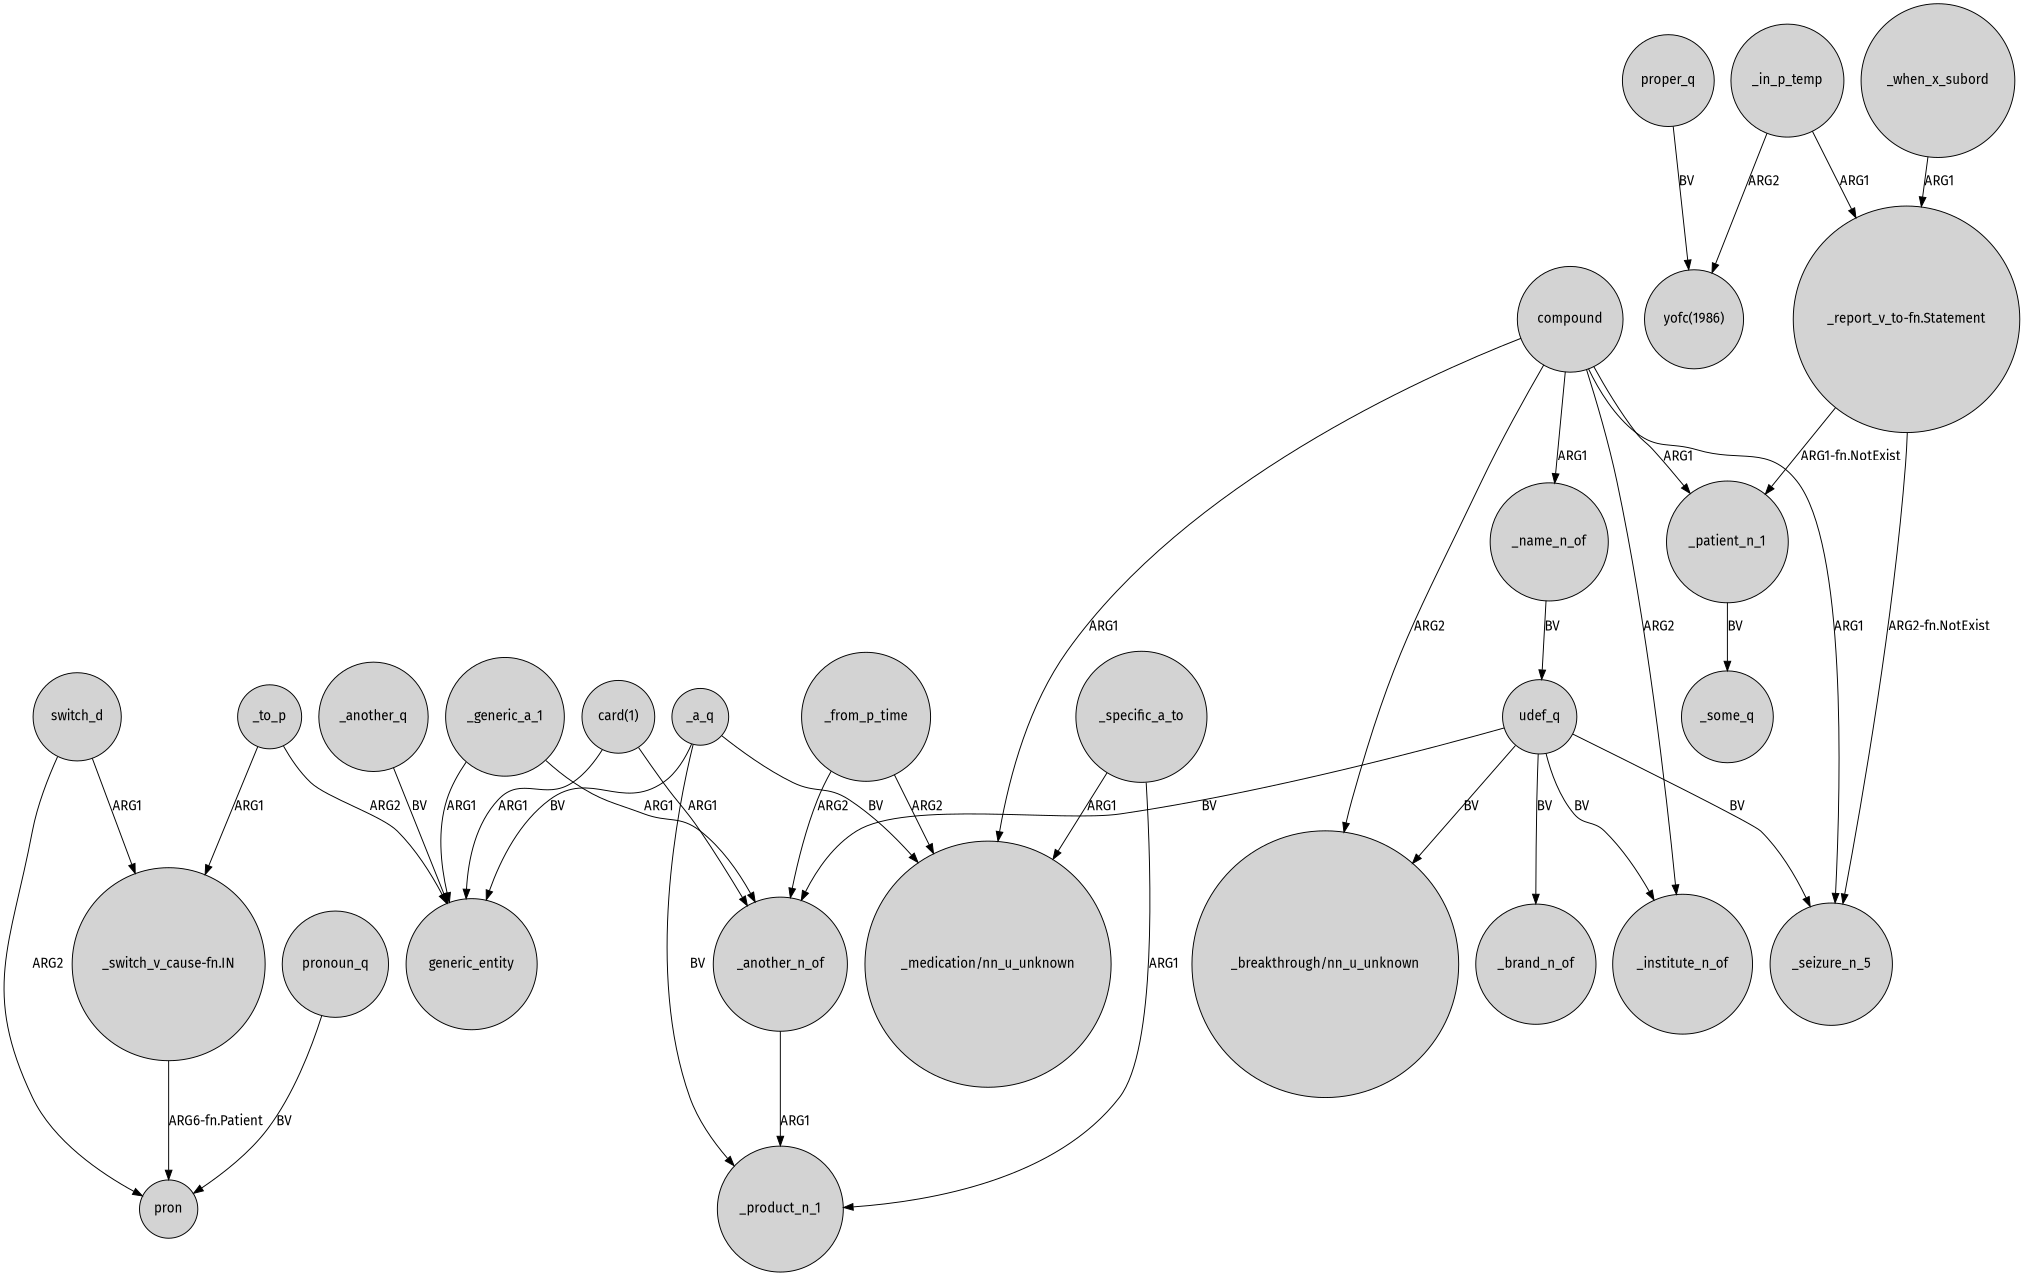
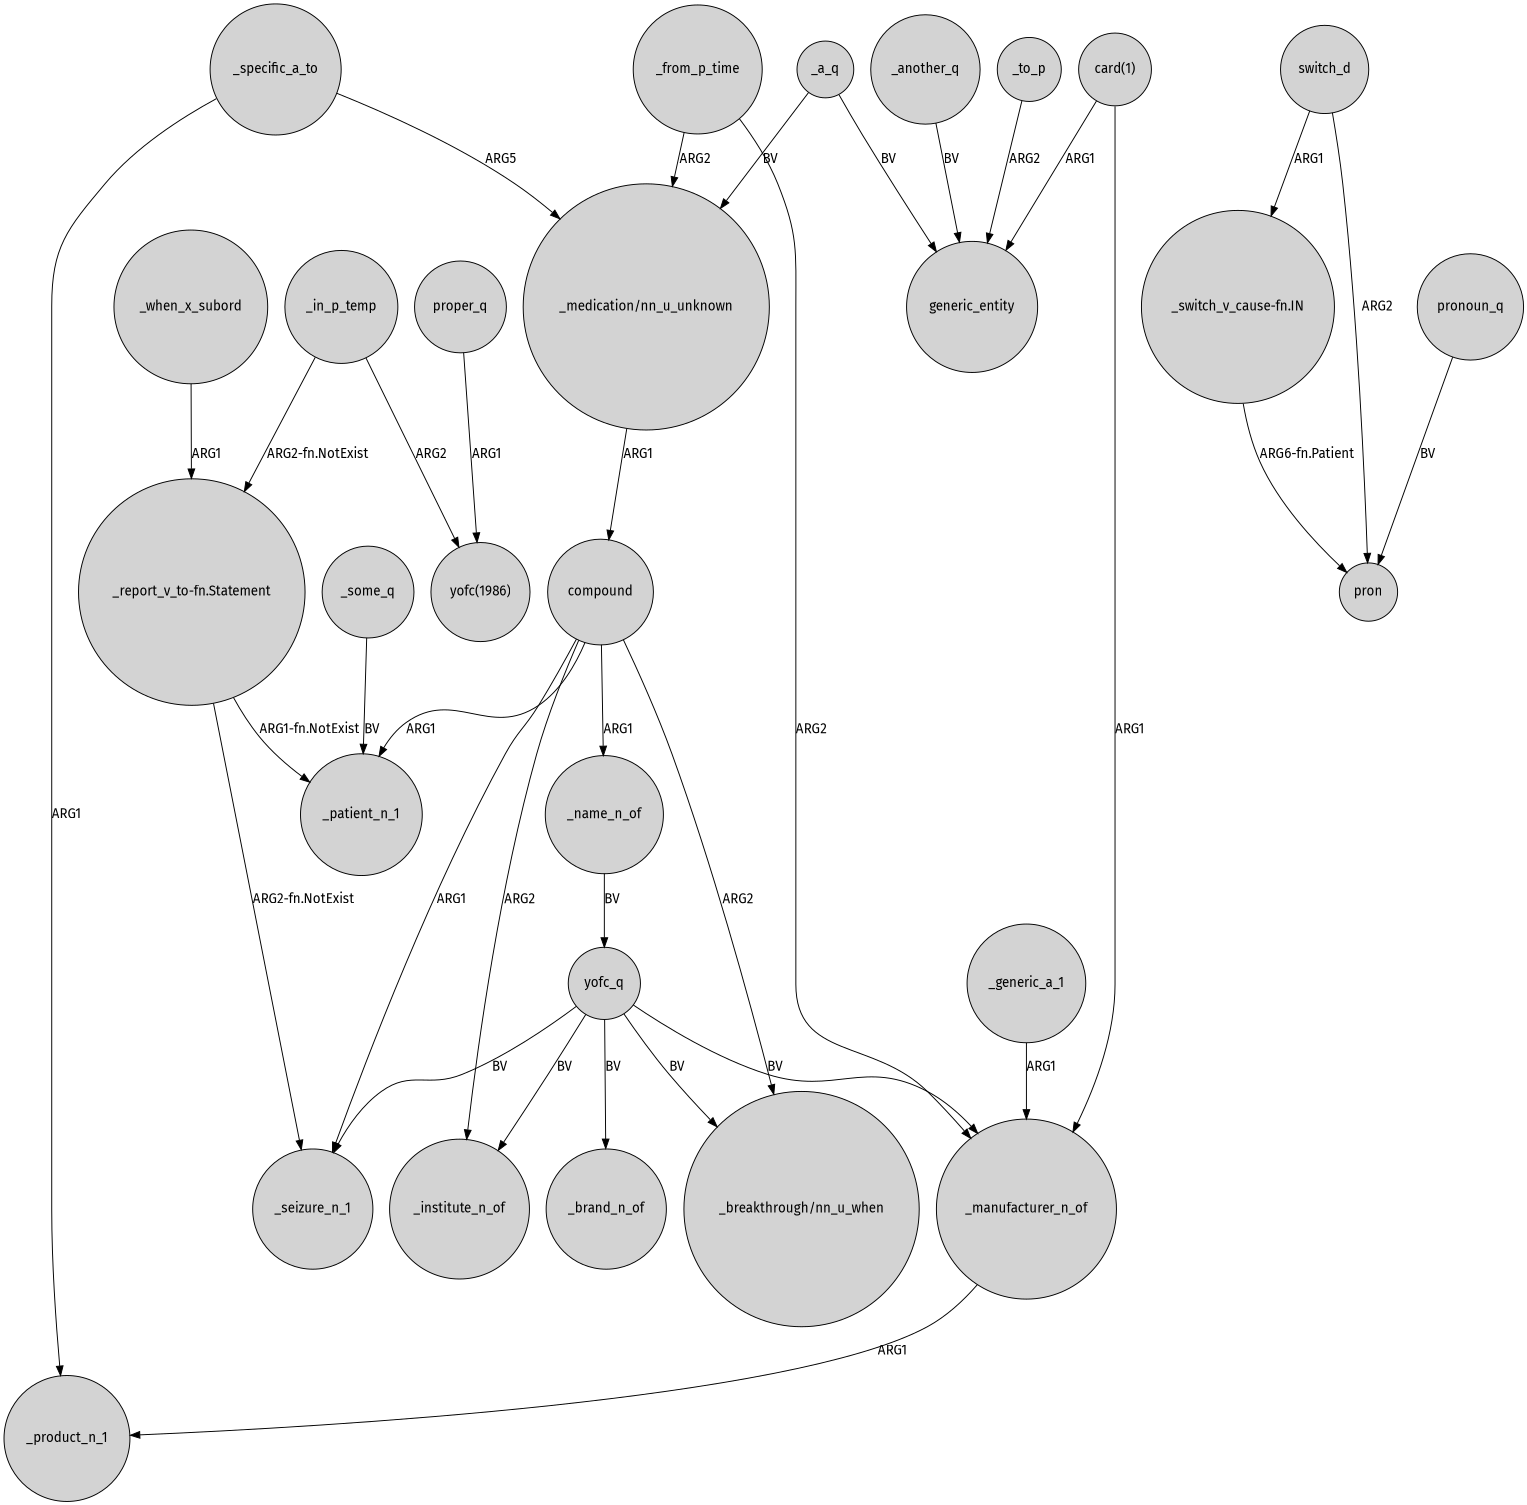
(1686, 182) -> (487, 454)
(1855, 182) -> (318, 454)
(1194, 522) -> (619, 479)
(1727, 632) -> (365, 691)
(1540, 717) -> (604, 983)
(233, 806) -> none
(1102, 807) -> (501, 159)
(442, 825) -> none
(668, 957) -> none
(780, 964) -> (1026, 1209)
(1325, 964) -> (802, 1209)
(1831, 964) -> (313, 1209)
